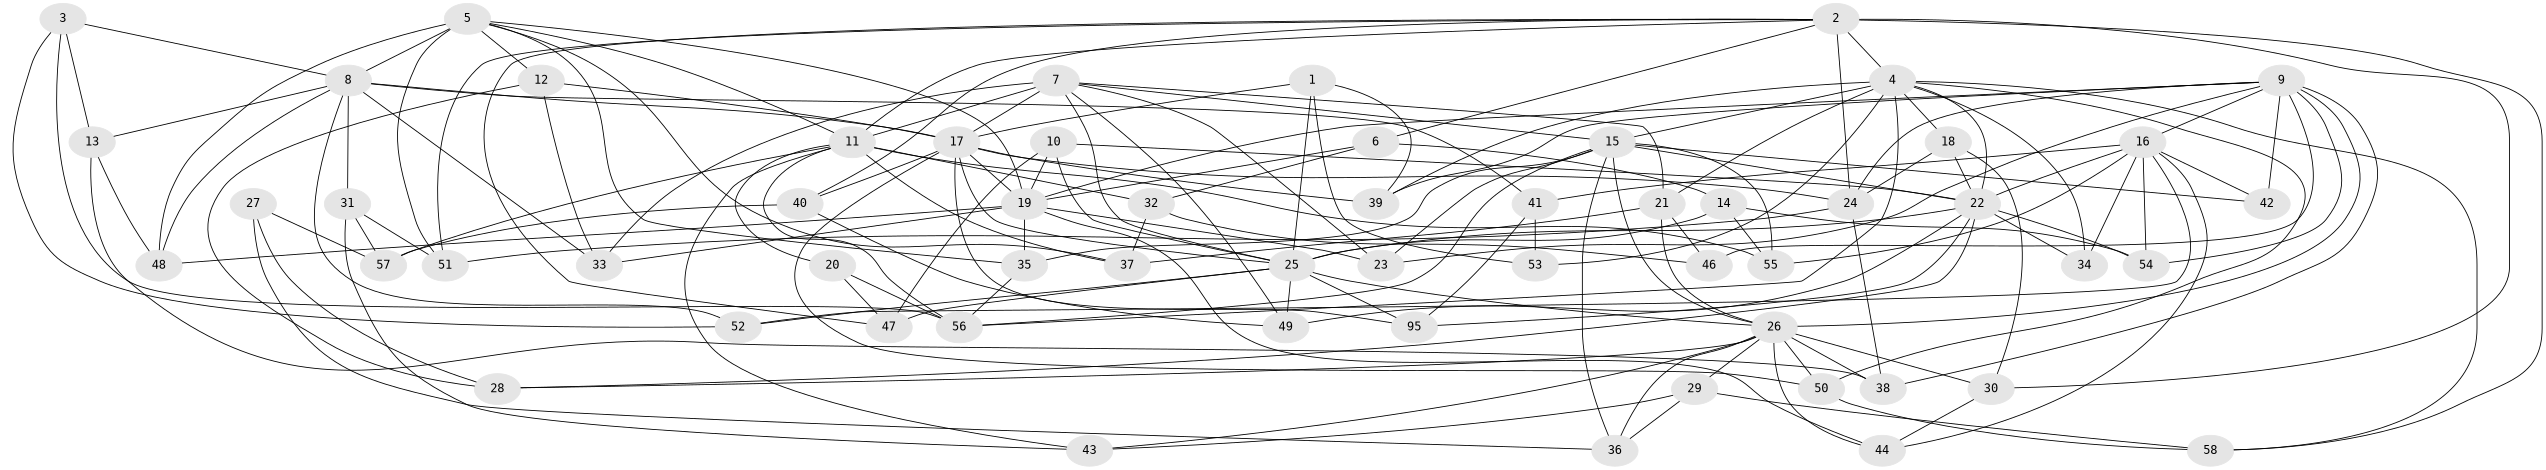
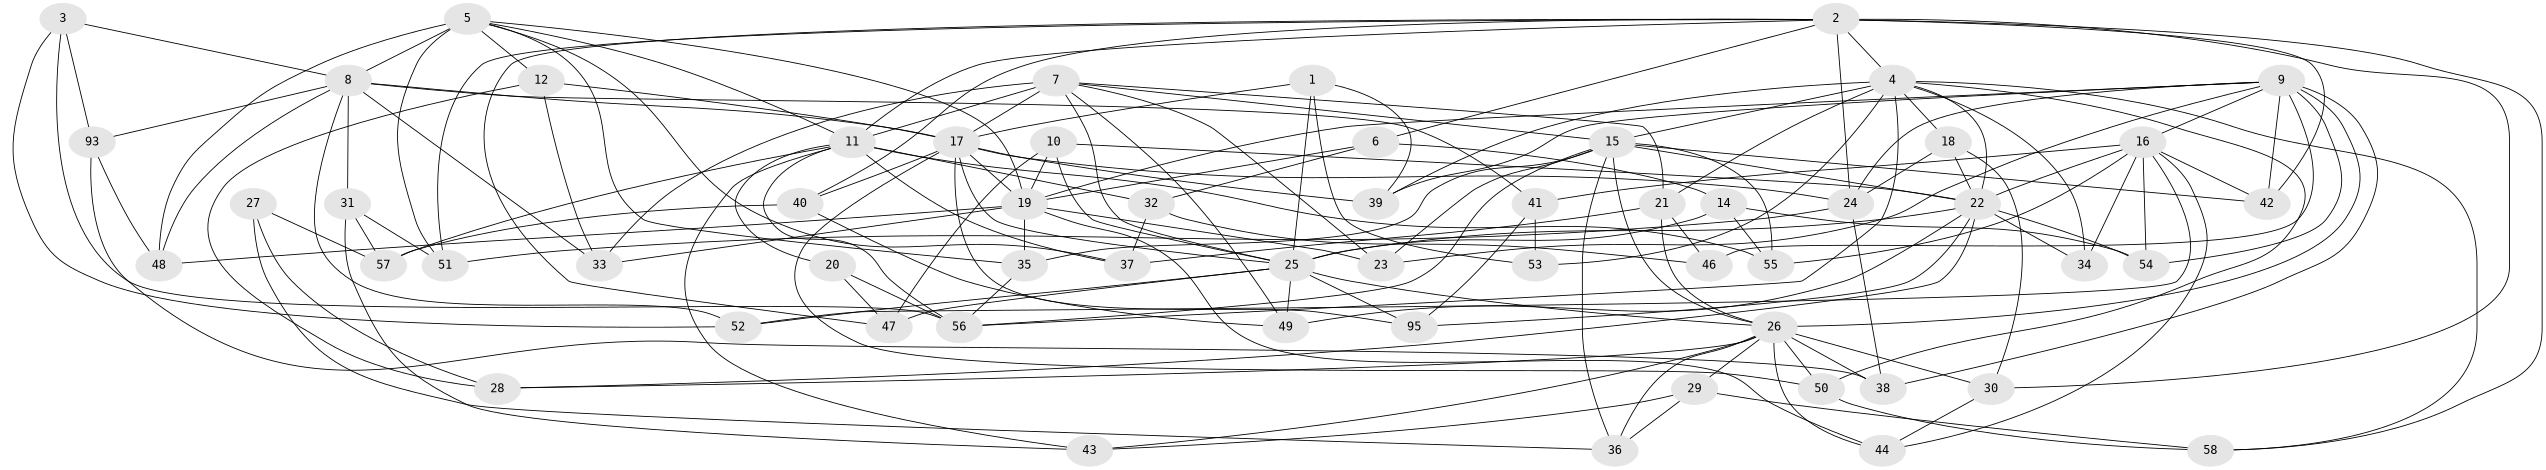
none -> (2158, 35)
(92, 142) -> (92, 142)
